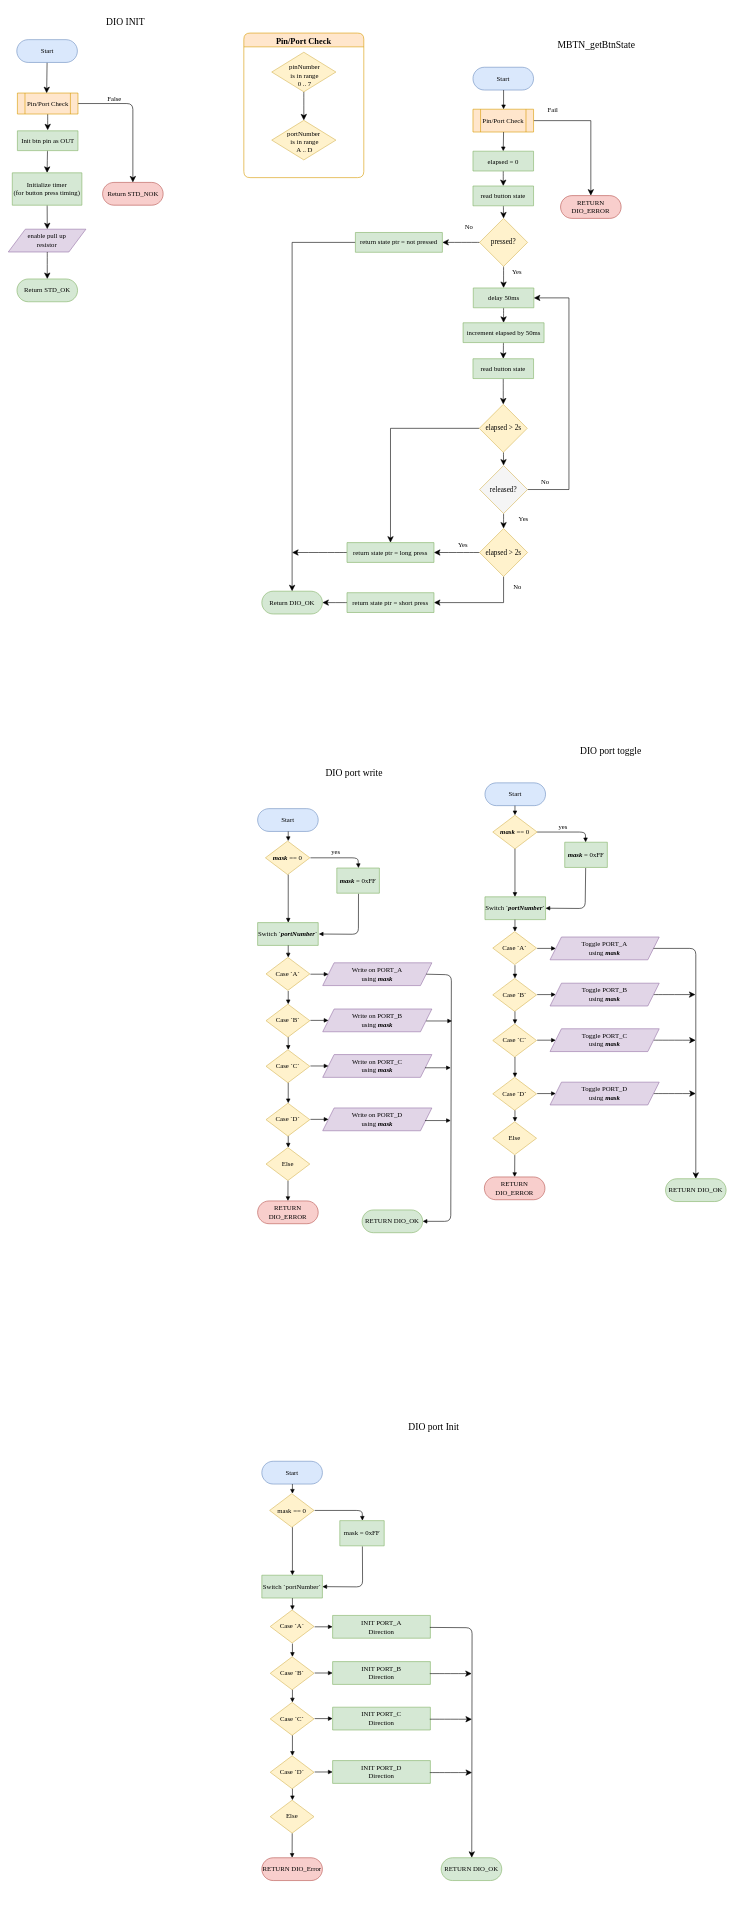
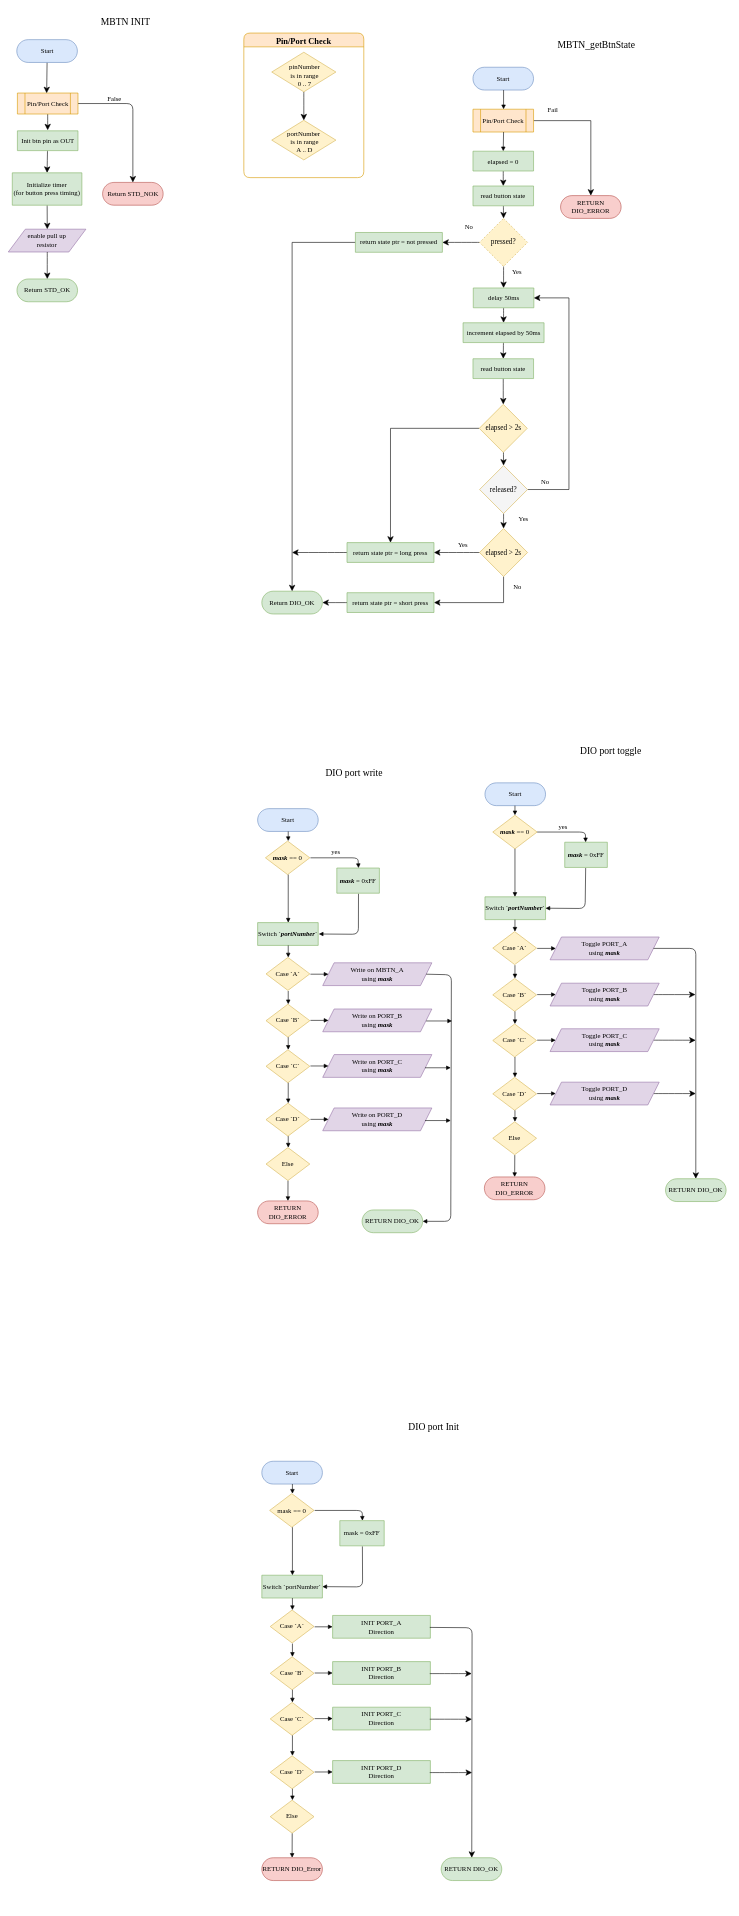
(126, 21) -> (126, 21)
(504, 242) -> (504, 242)
(377, 974) -> (377, 974)
